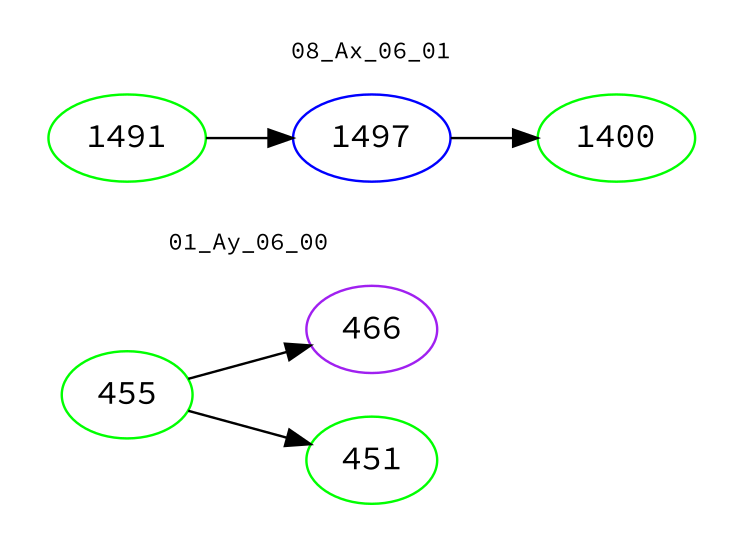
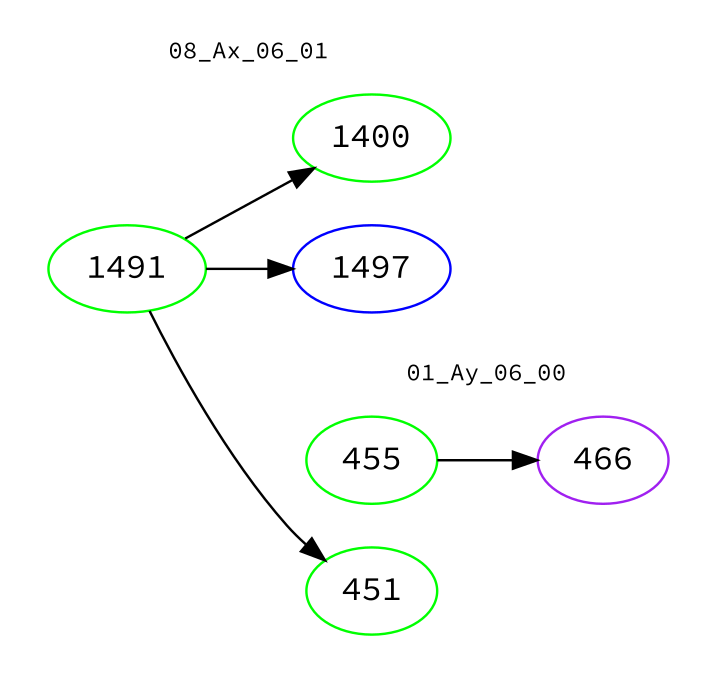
(482, 138) -> (239, 209)
(237, 424) -> (219, 434)
